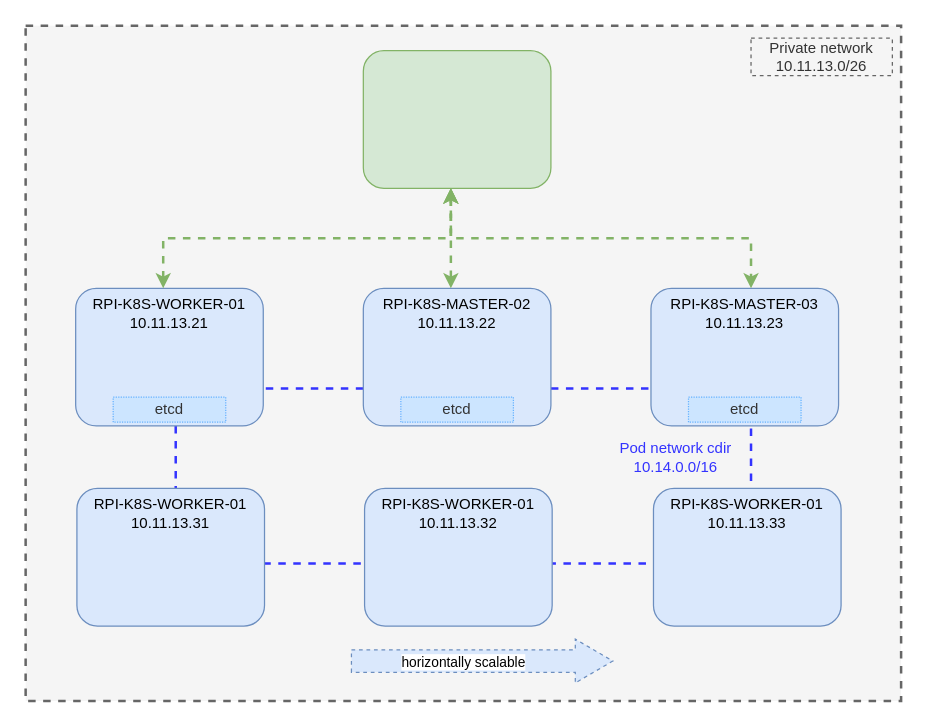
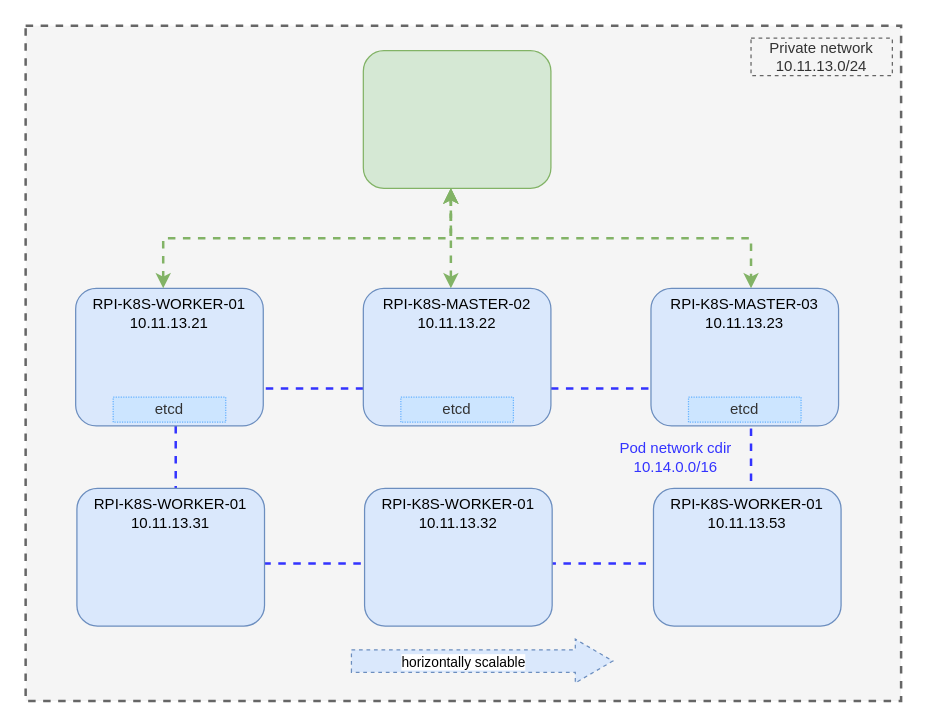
(821, 57) -> (821, 57)
(747, 513) -> (747, 513)
